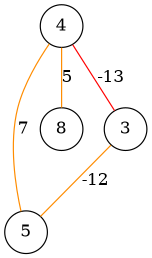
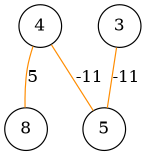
(94, 78) -> none
(24, 129) -> (89, 78)
(95, 181) -> (126, 78)
